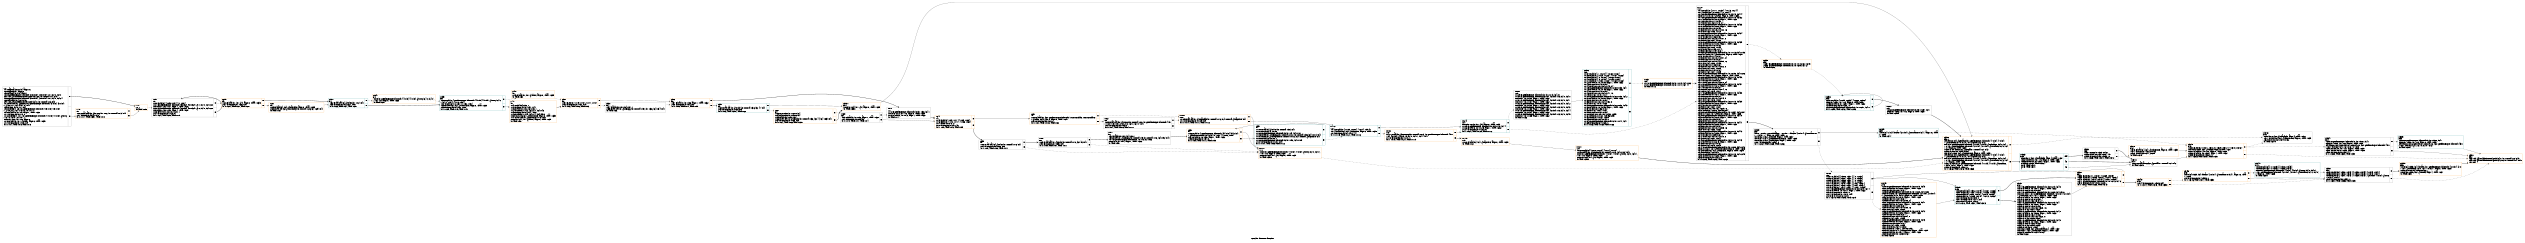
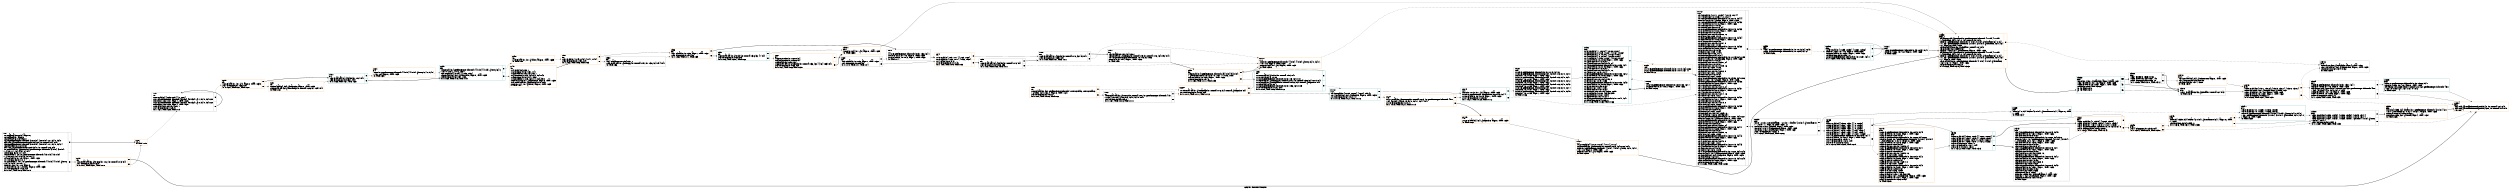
none -> (1667, 85)
(1002, 119) -> (1006, 56)
(2062, 135) -> (2155, 112)
none -> (1310, 186)
